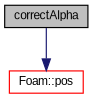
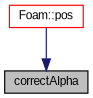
(46, 43) -> (46, 43)
